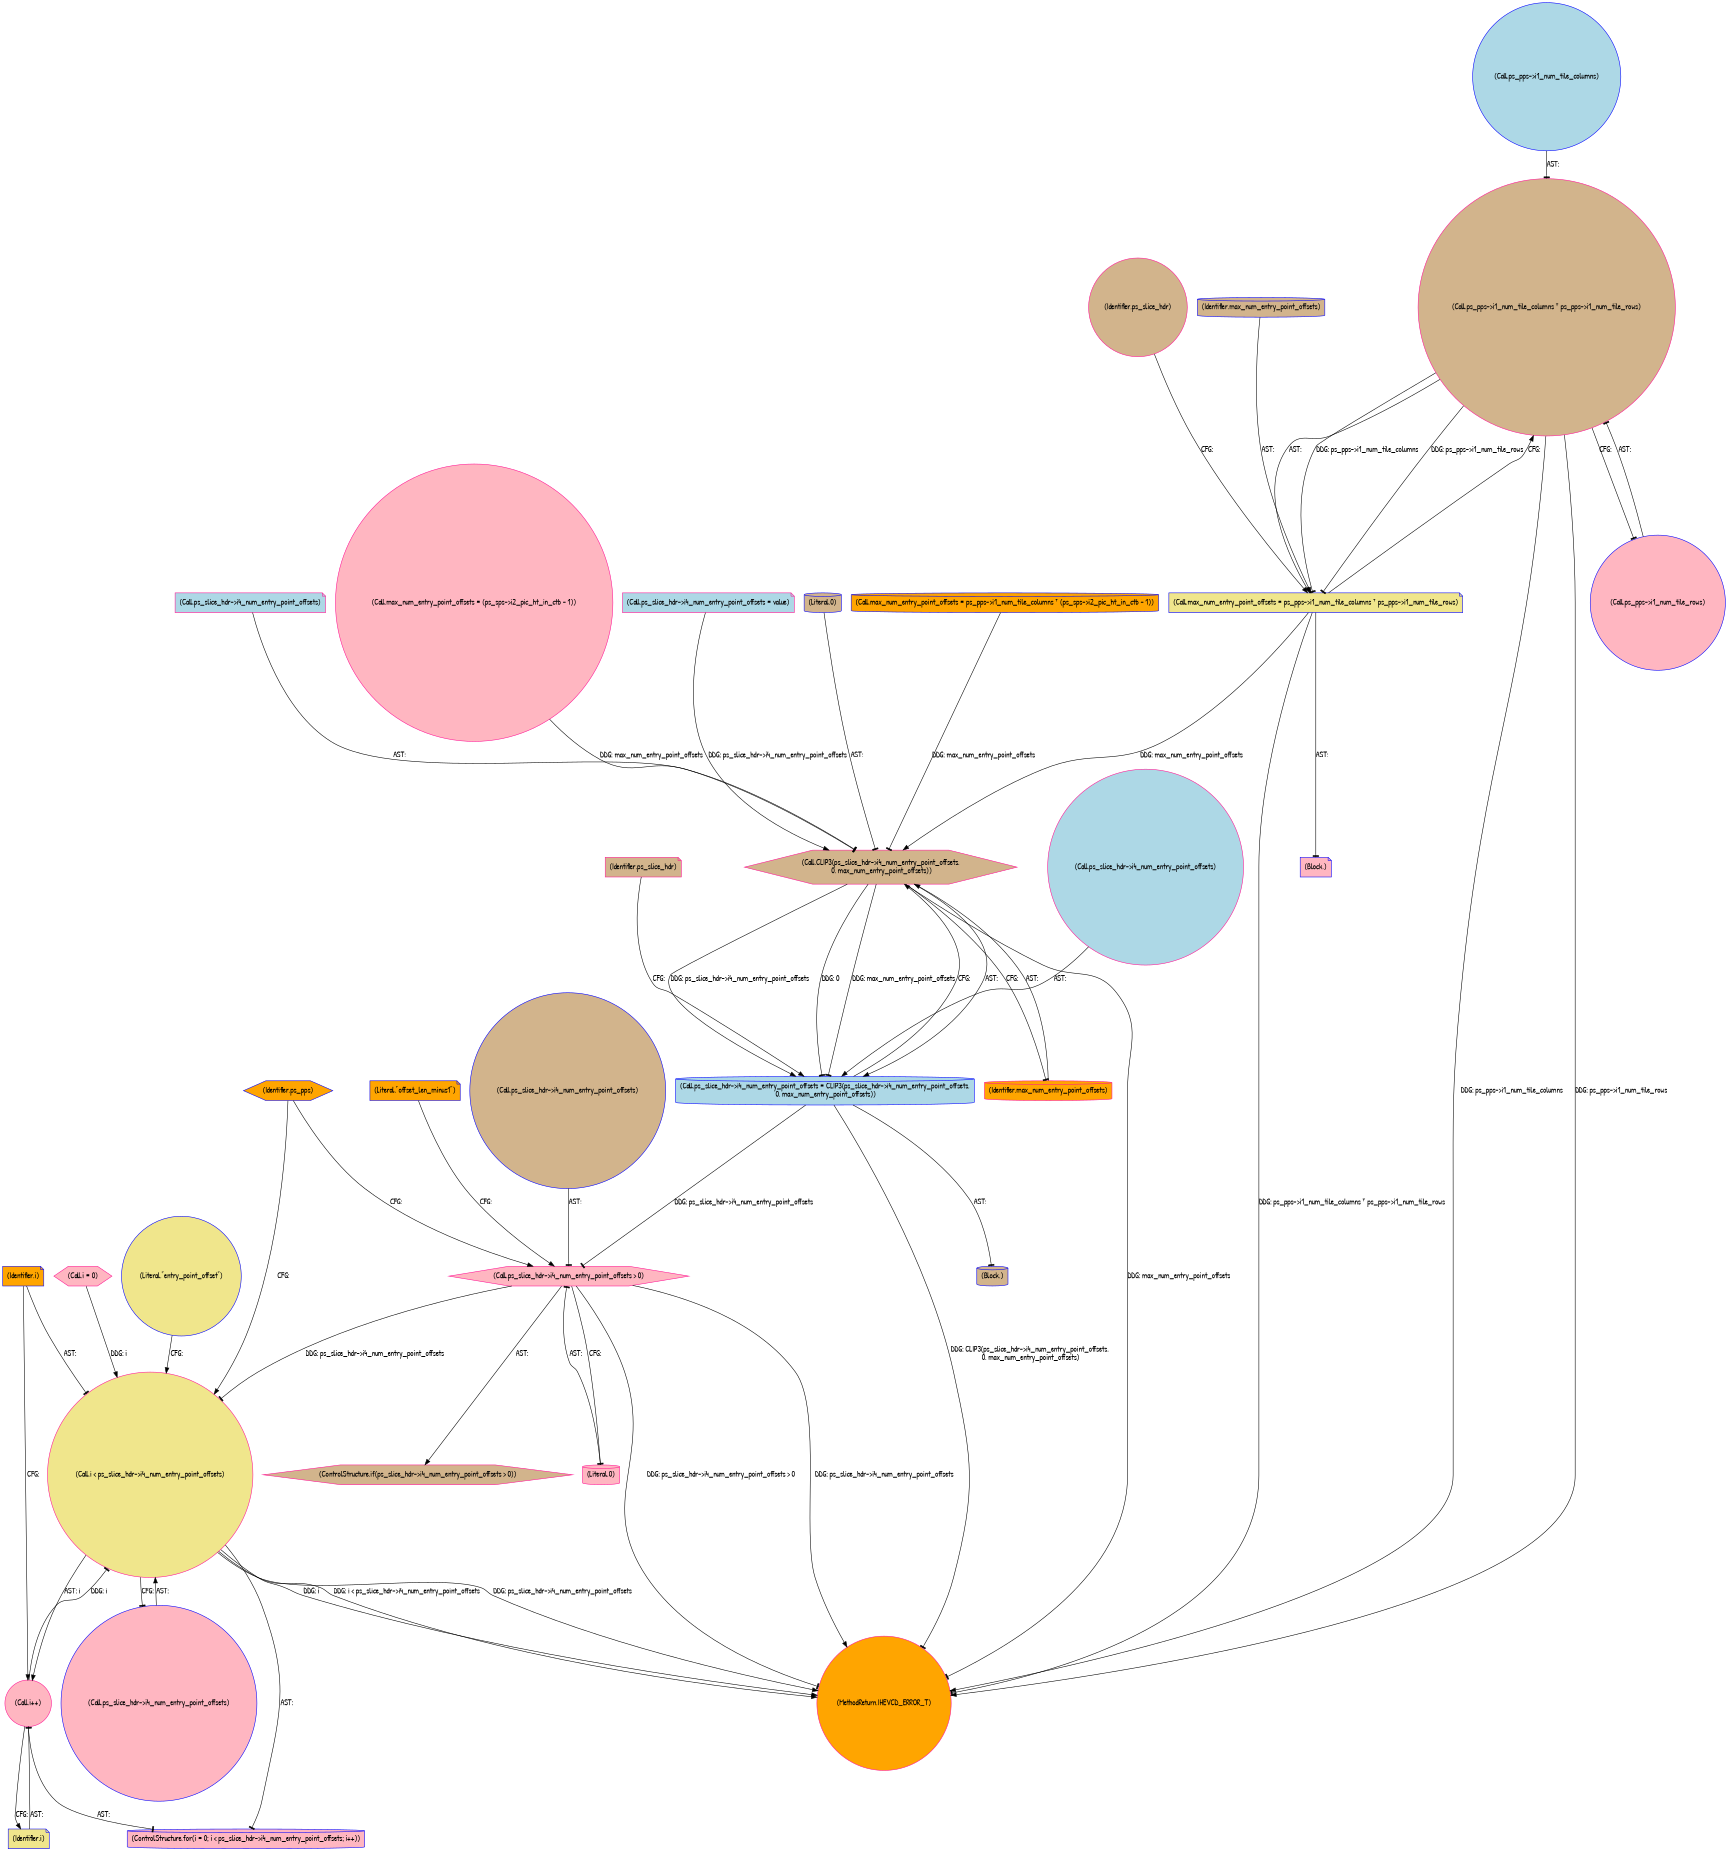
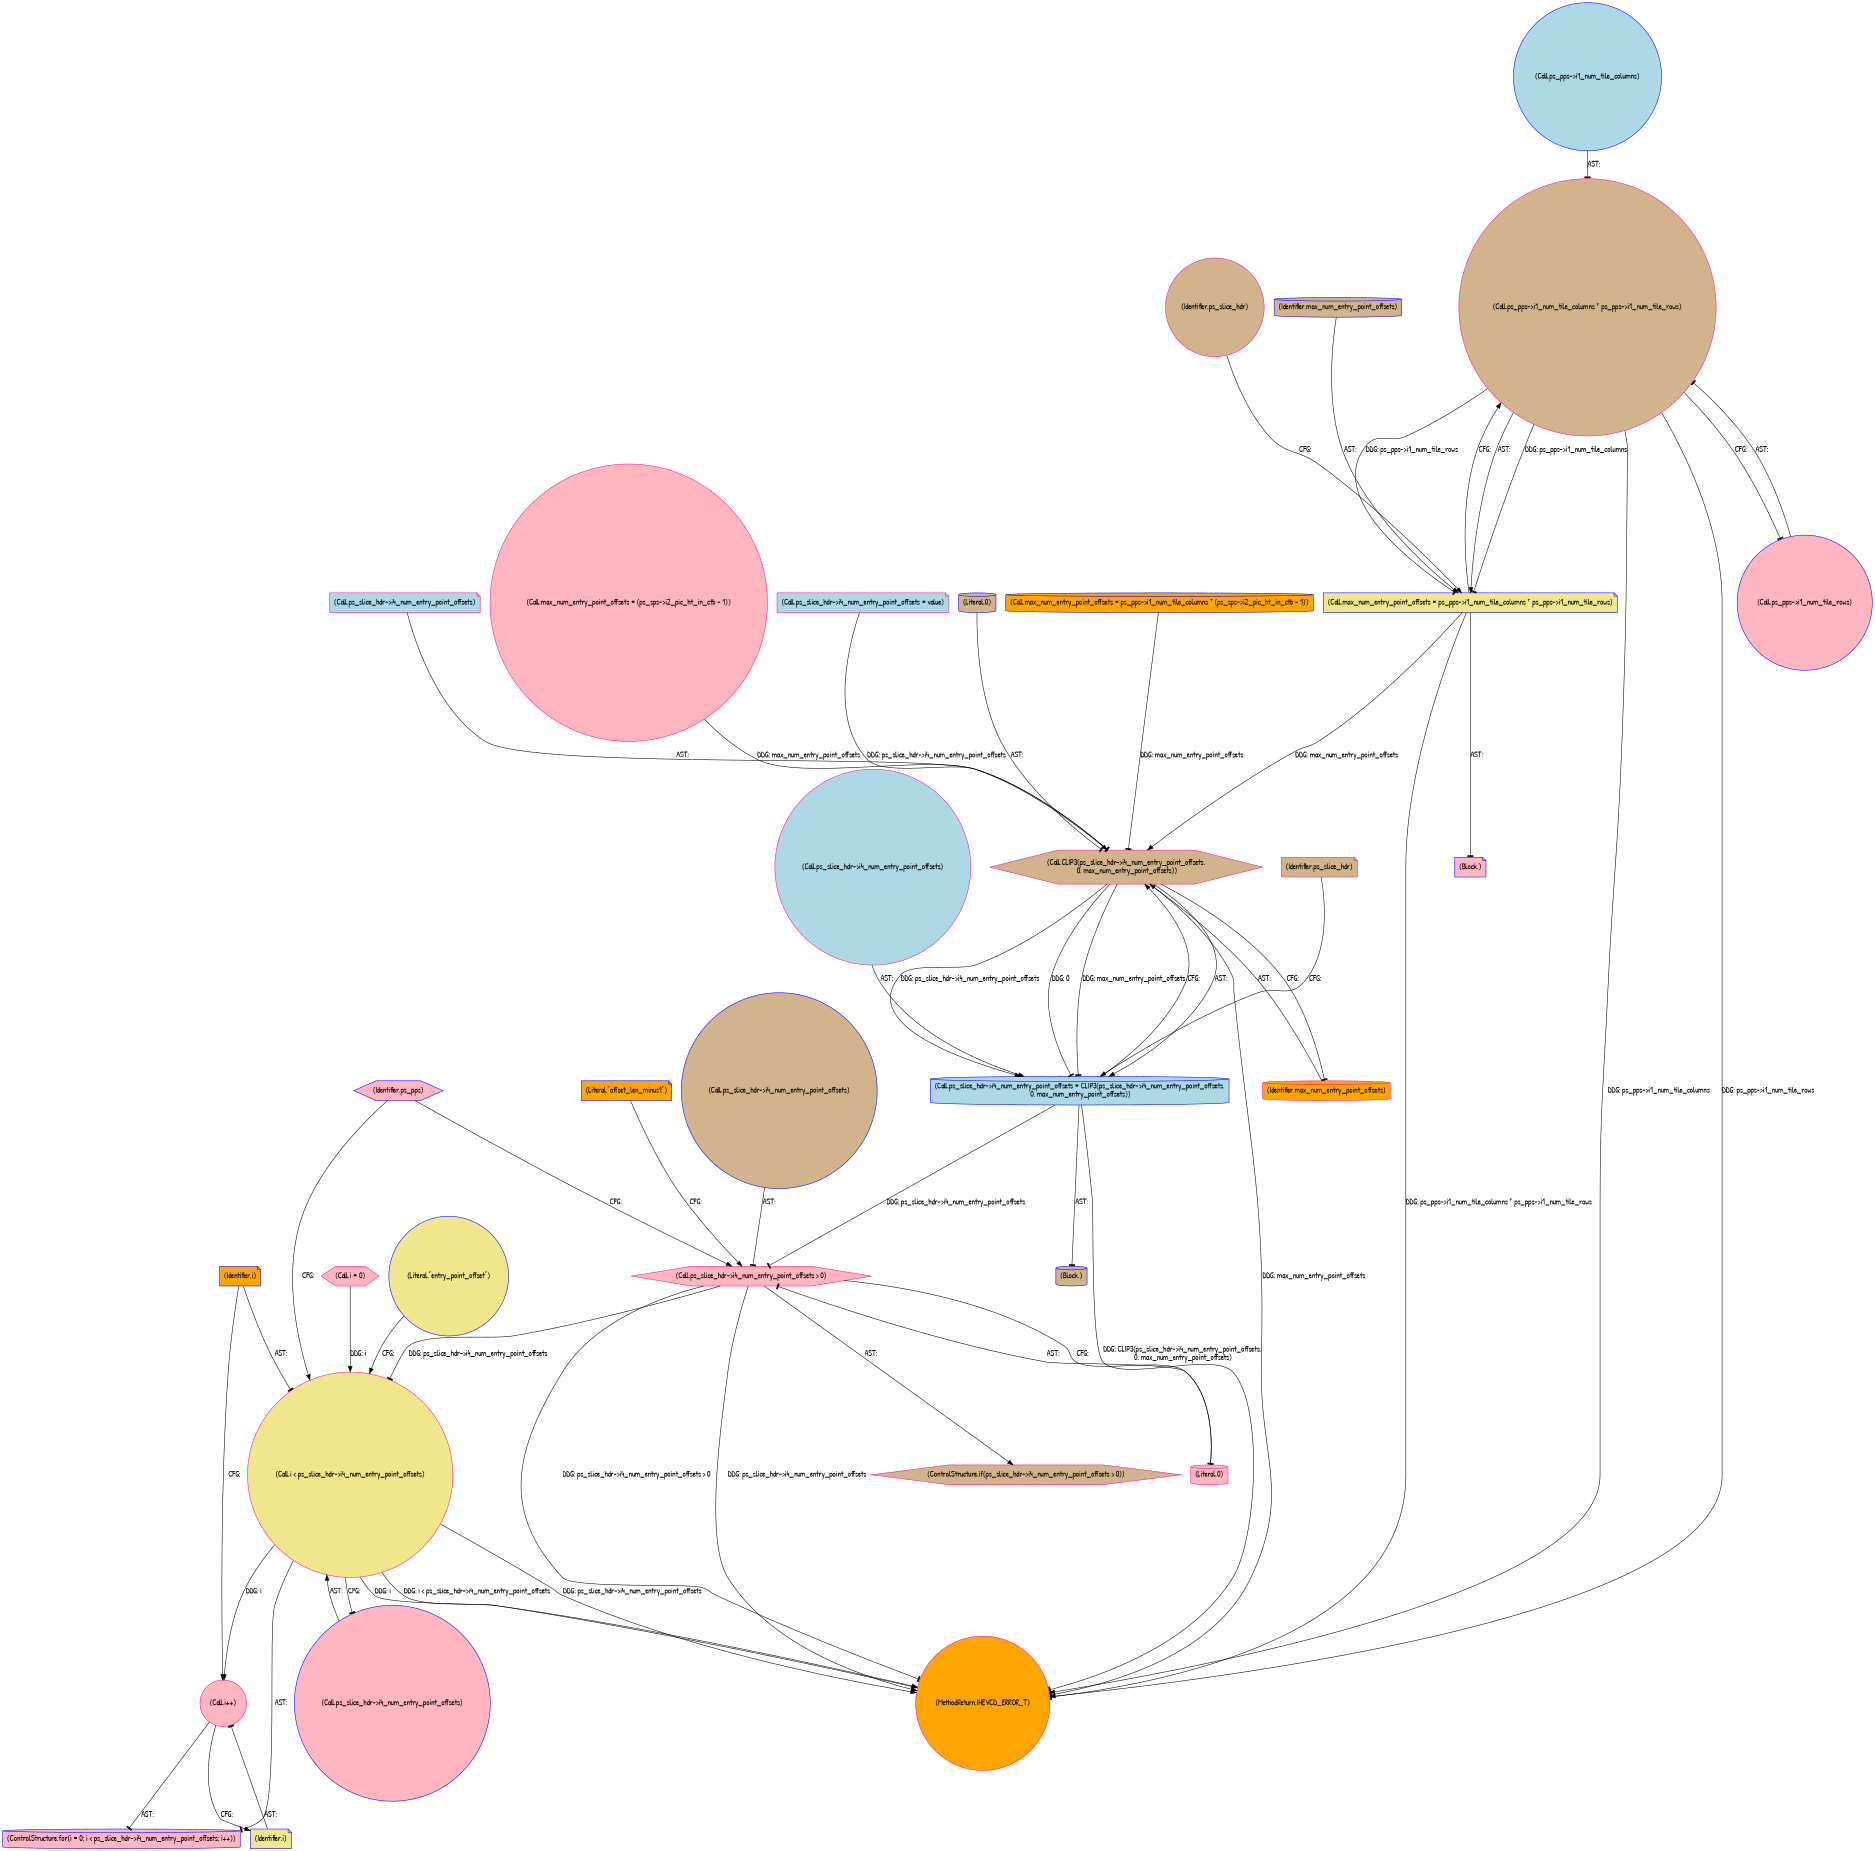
(288, 1091) -> (398, 1091)
(73, 1592) -> (254, 1592)
(47, 1618) -> none
